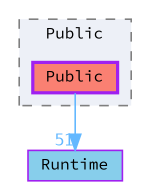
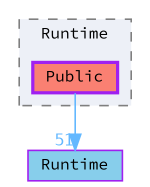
(75, 34) -> (75, 34)
